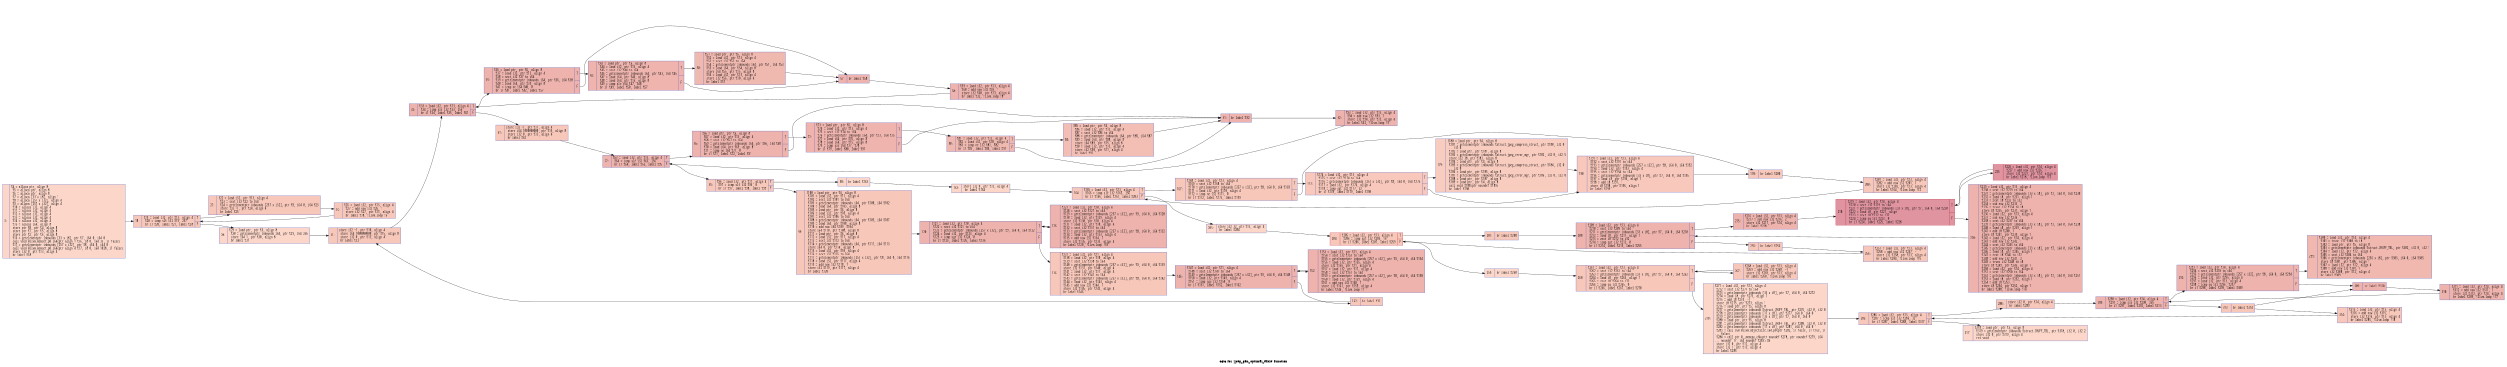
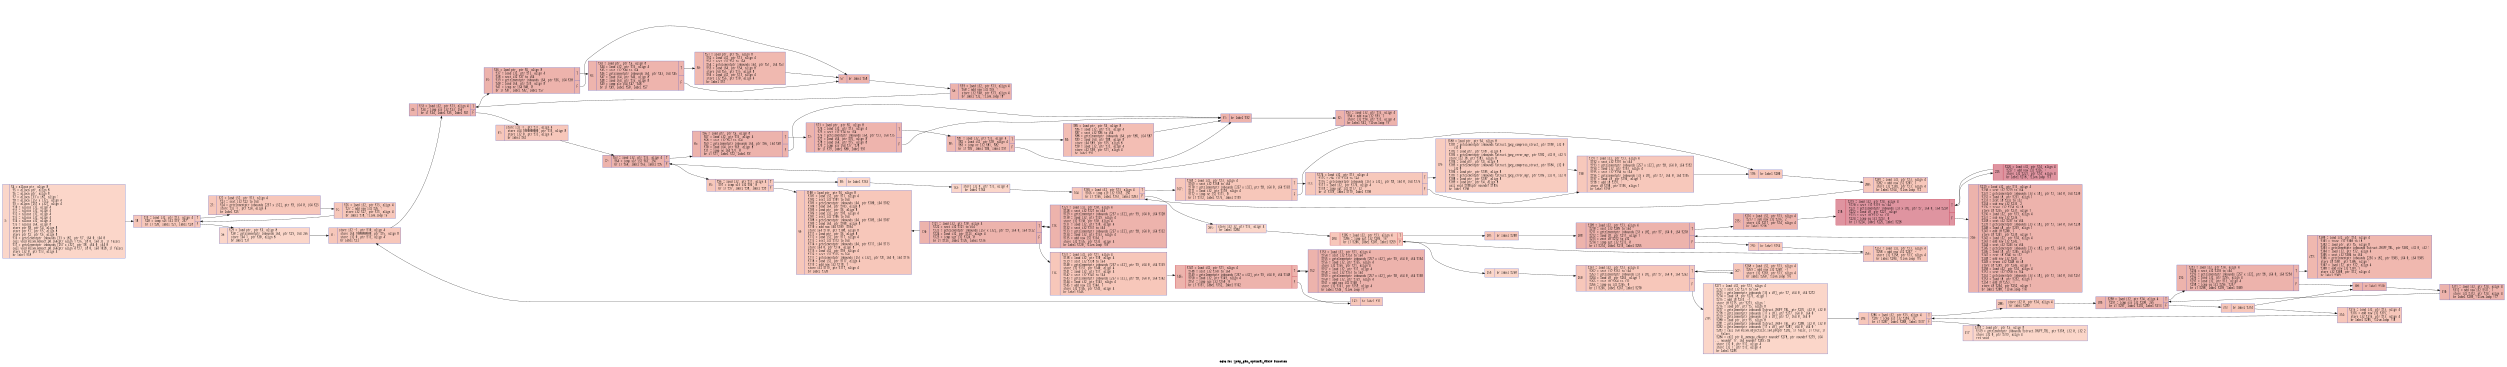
(1339, 178) -> (1338, 178)
(914, 234) -> (917, 231)
(1236, 277) -> (1236, 277)
